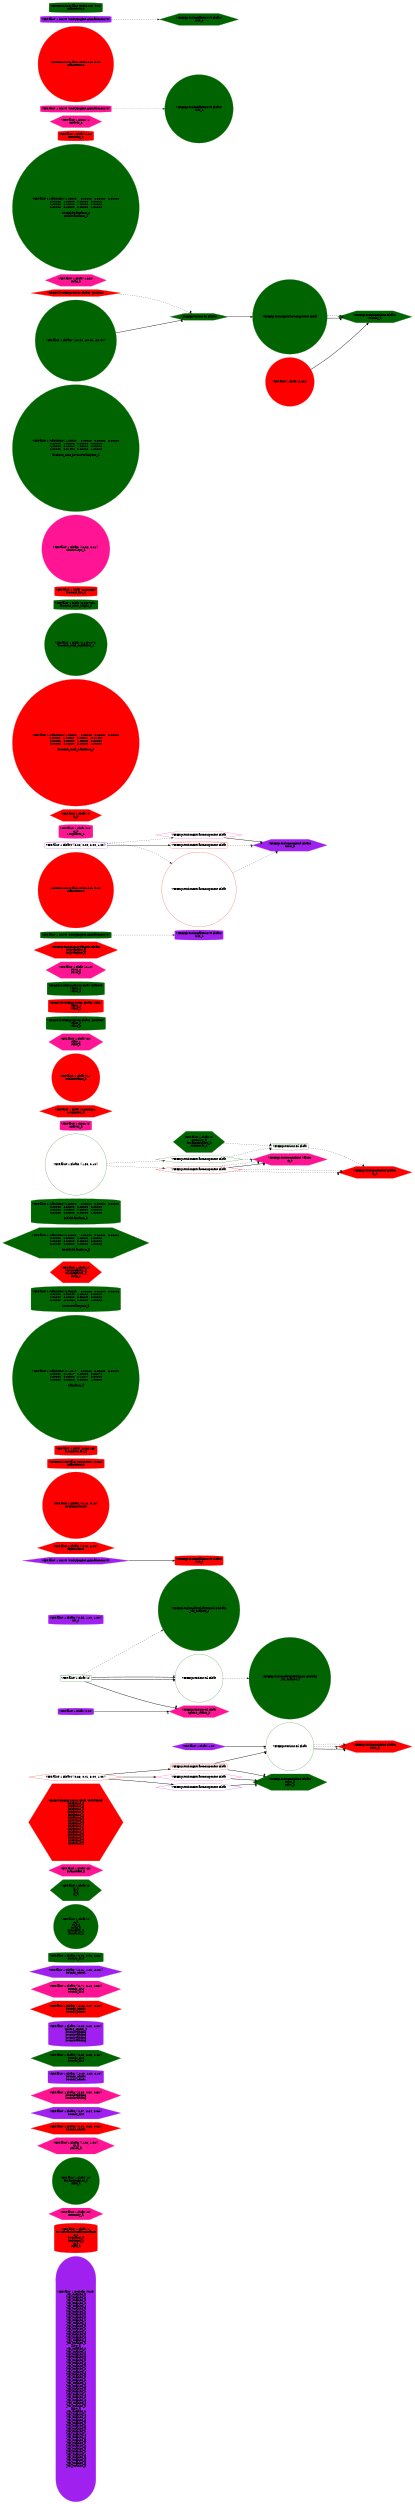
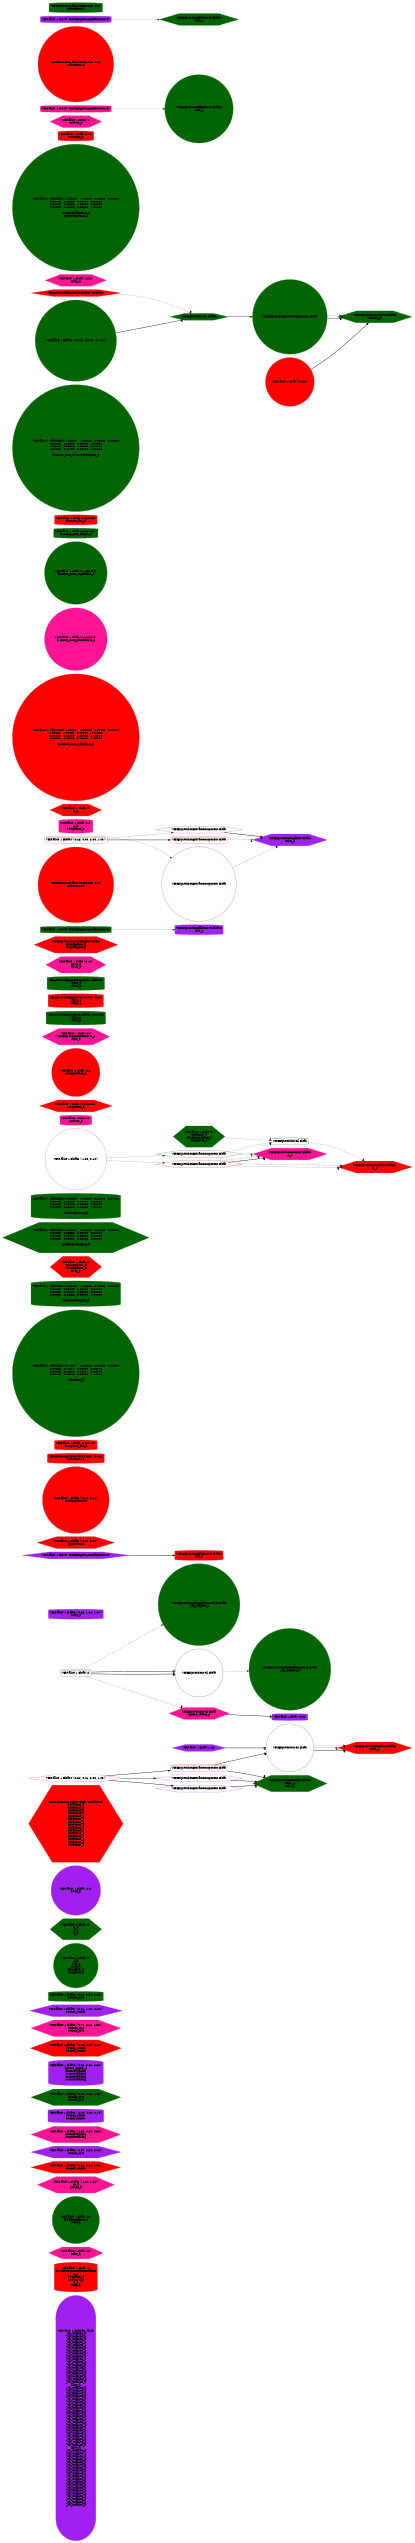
(76, 549) -> none
none -> (76, 639)
(76, 845) -> (76, 840)
(76, 1042) -> (76, 1037)
(290, 1159) -> (290, 1154)
(76, 1165) -> (76, 1159)
(76, 1619) -> (76, 1614)
(130, 1697) -> (133, 1692)
(130, 1712) -> (248, 1715)
(76, 1777) -> (76, 1778)
(76, 1870) -> none
none -> (76, 1890)
(76, 2214) -> (76, 2253)
